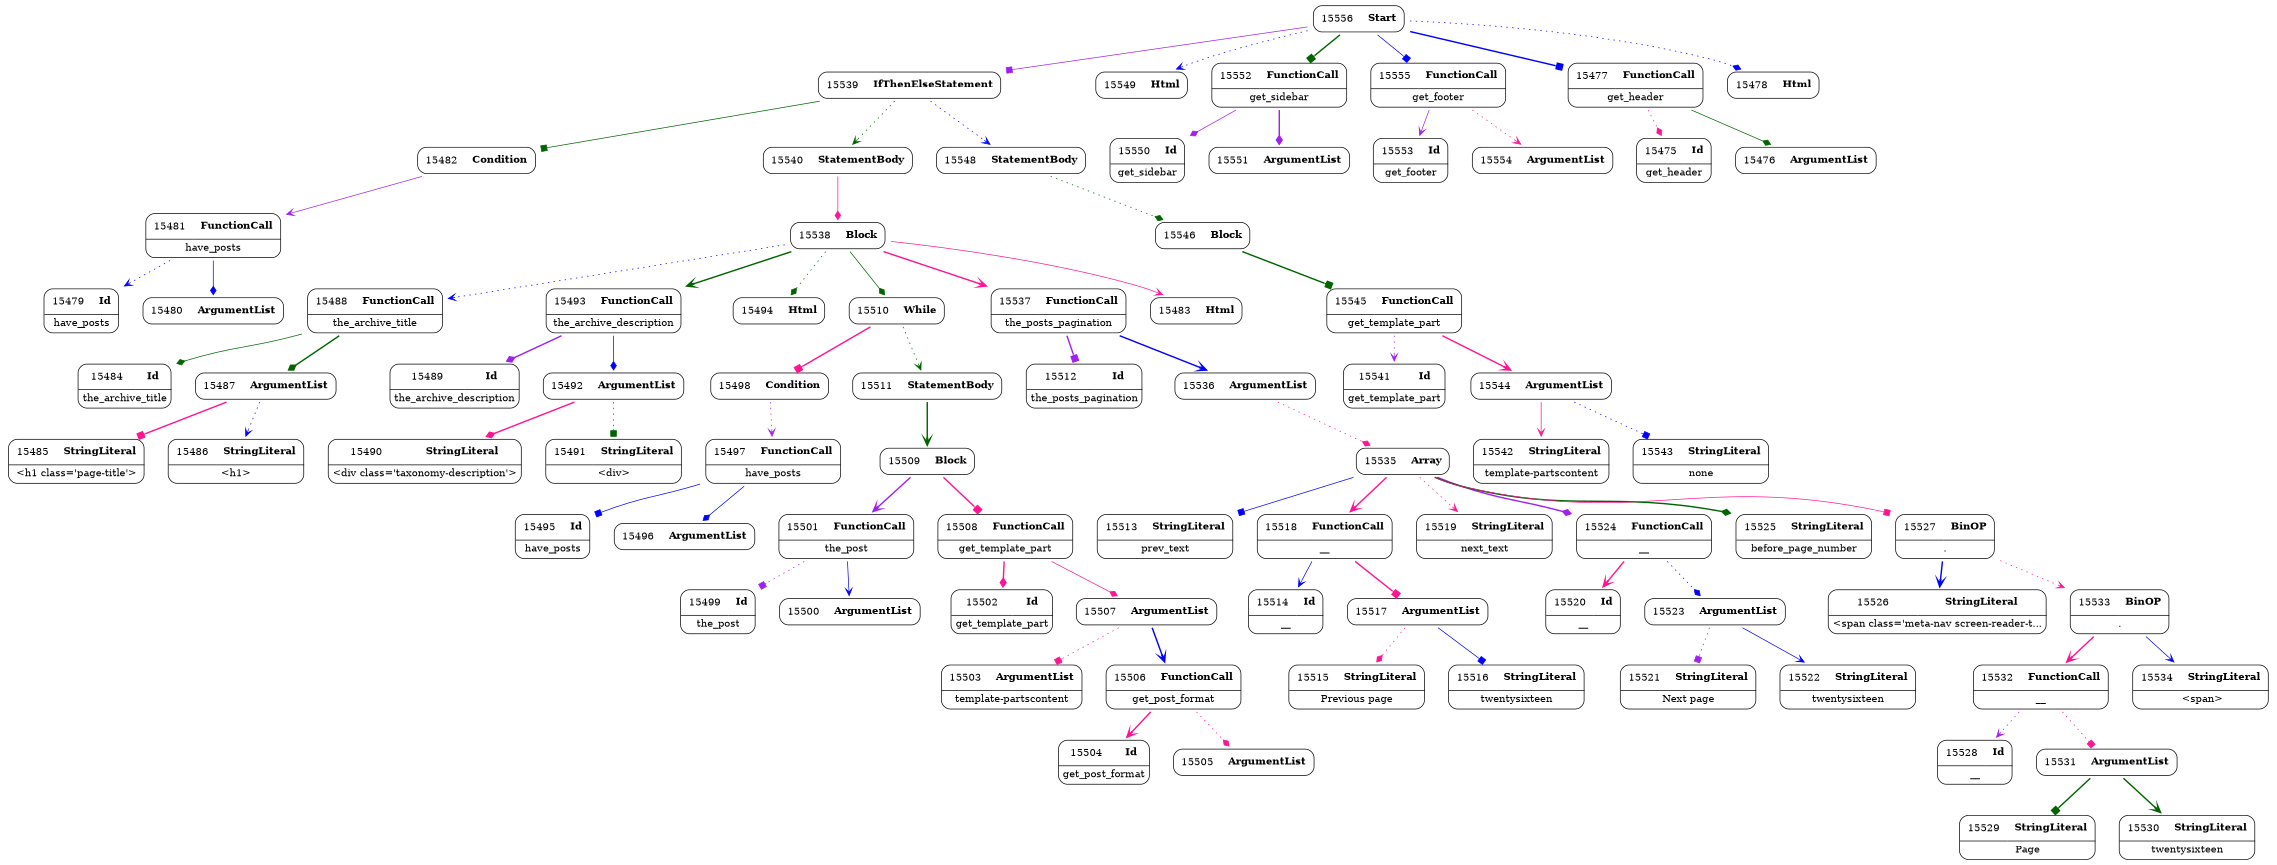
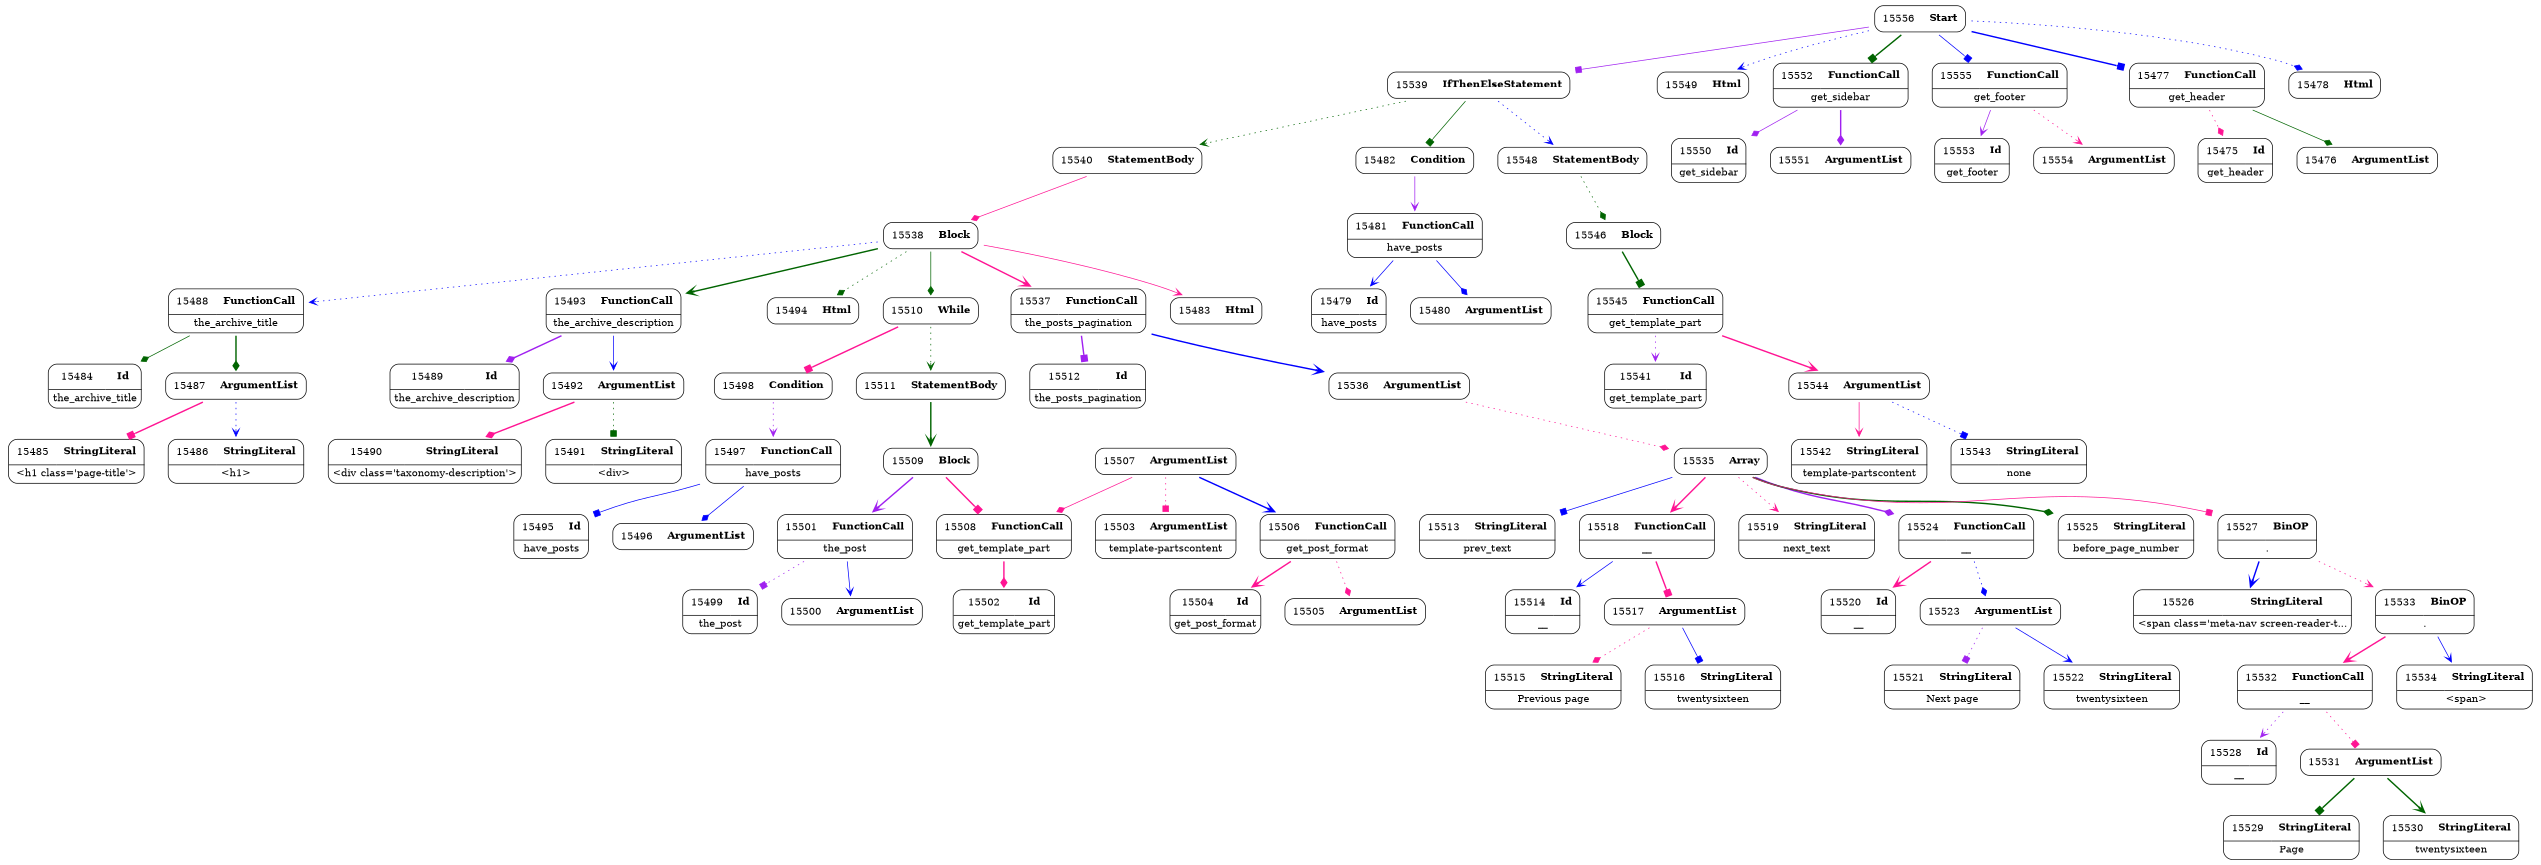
(150, 272) -> (1384, 270)
(614, 348) -> (614, 349)
(1081, 577) -> (1099, 493)
